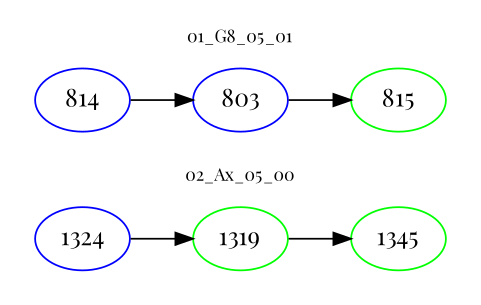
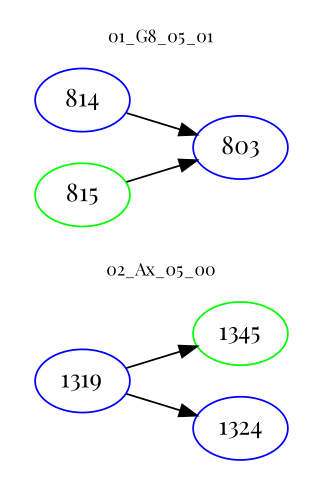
(311, 100) -> (153, 174)
(153, 239) -> (153, 402)
(241, 239) -> (83, 381)
